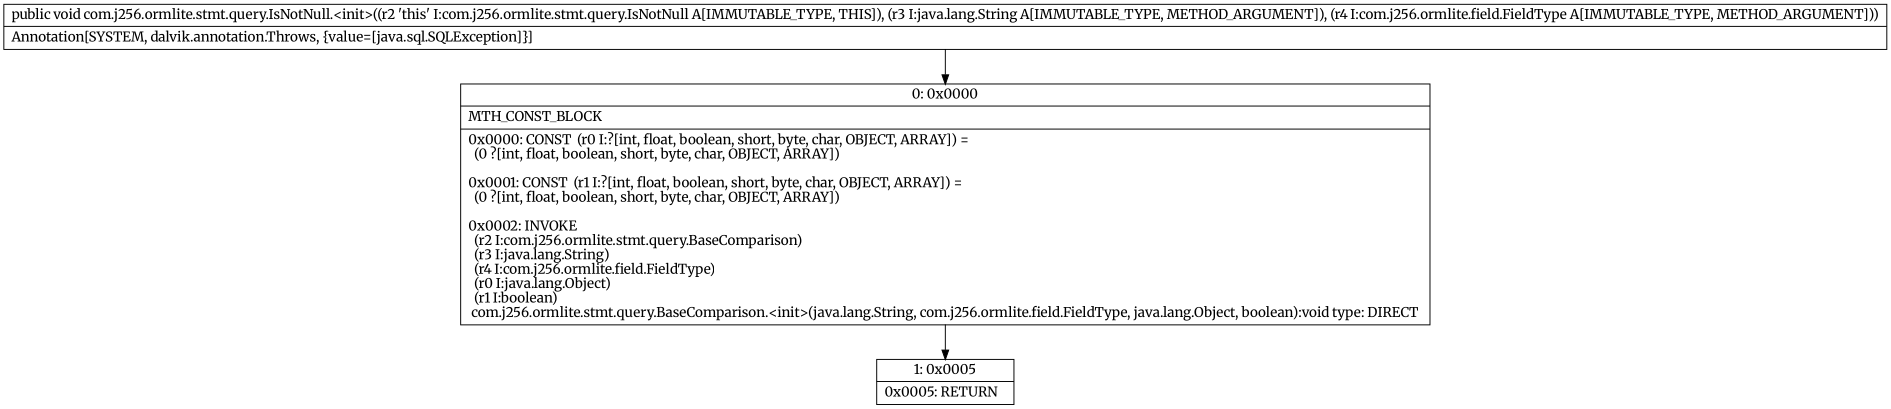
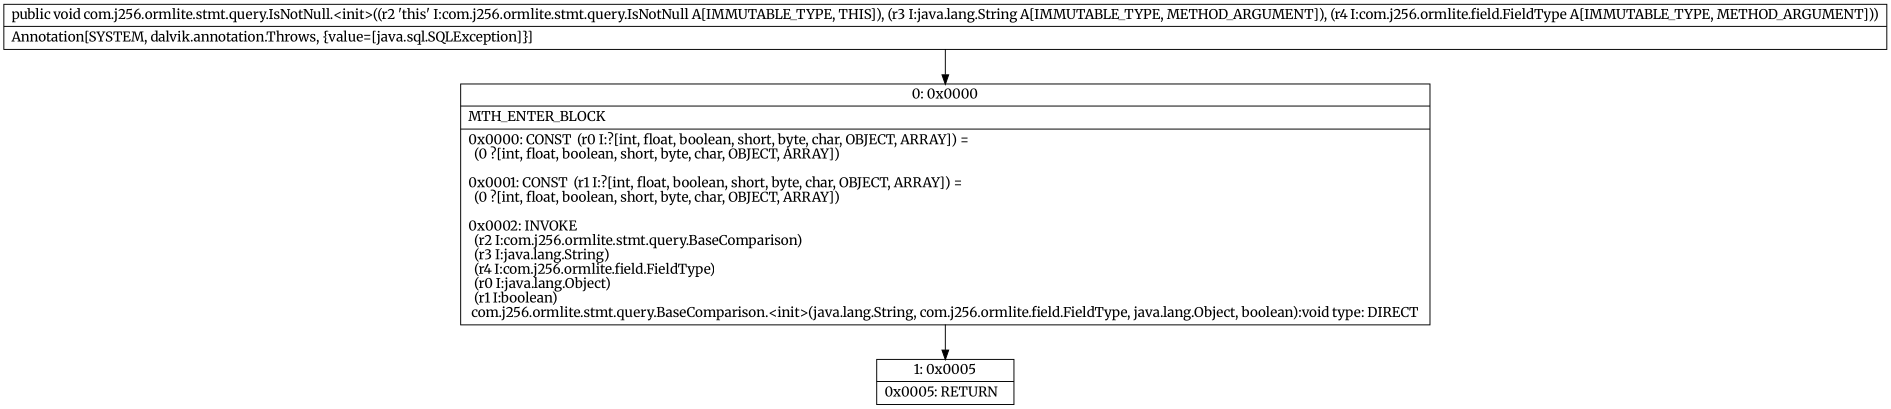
(535, 117) -> (537, 117)
